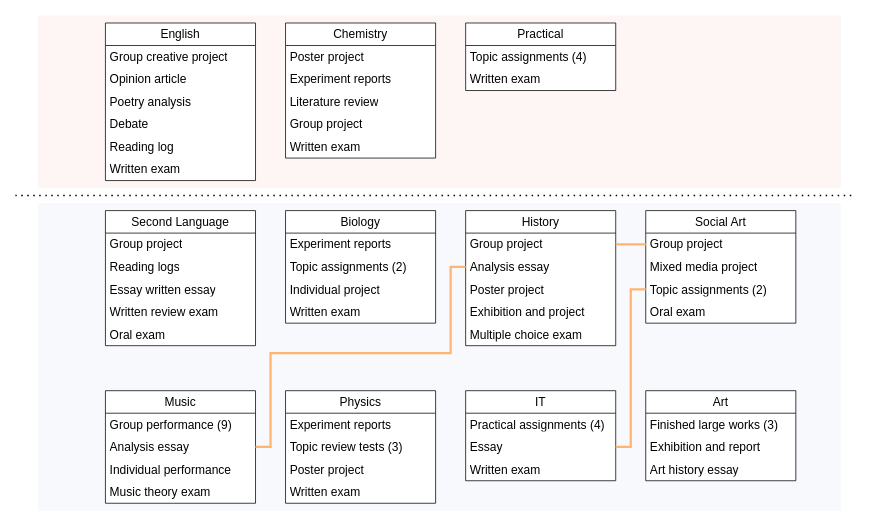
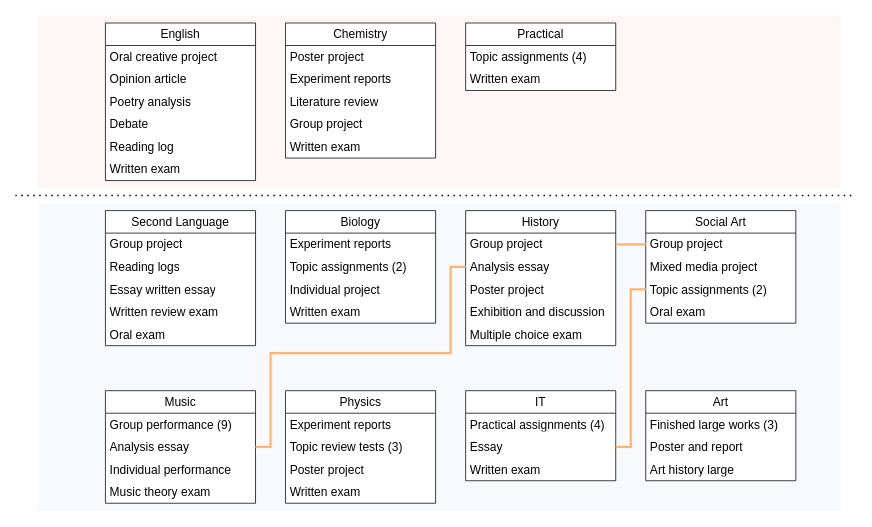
(179, 57) -> (174, 57)
(536, 312) -> (541, 312)
(713, 447) -> (704, 447)
(702, 469) -> (701, 469)
